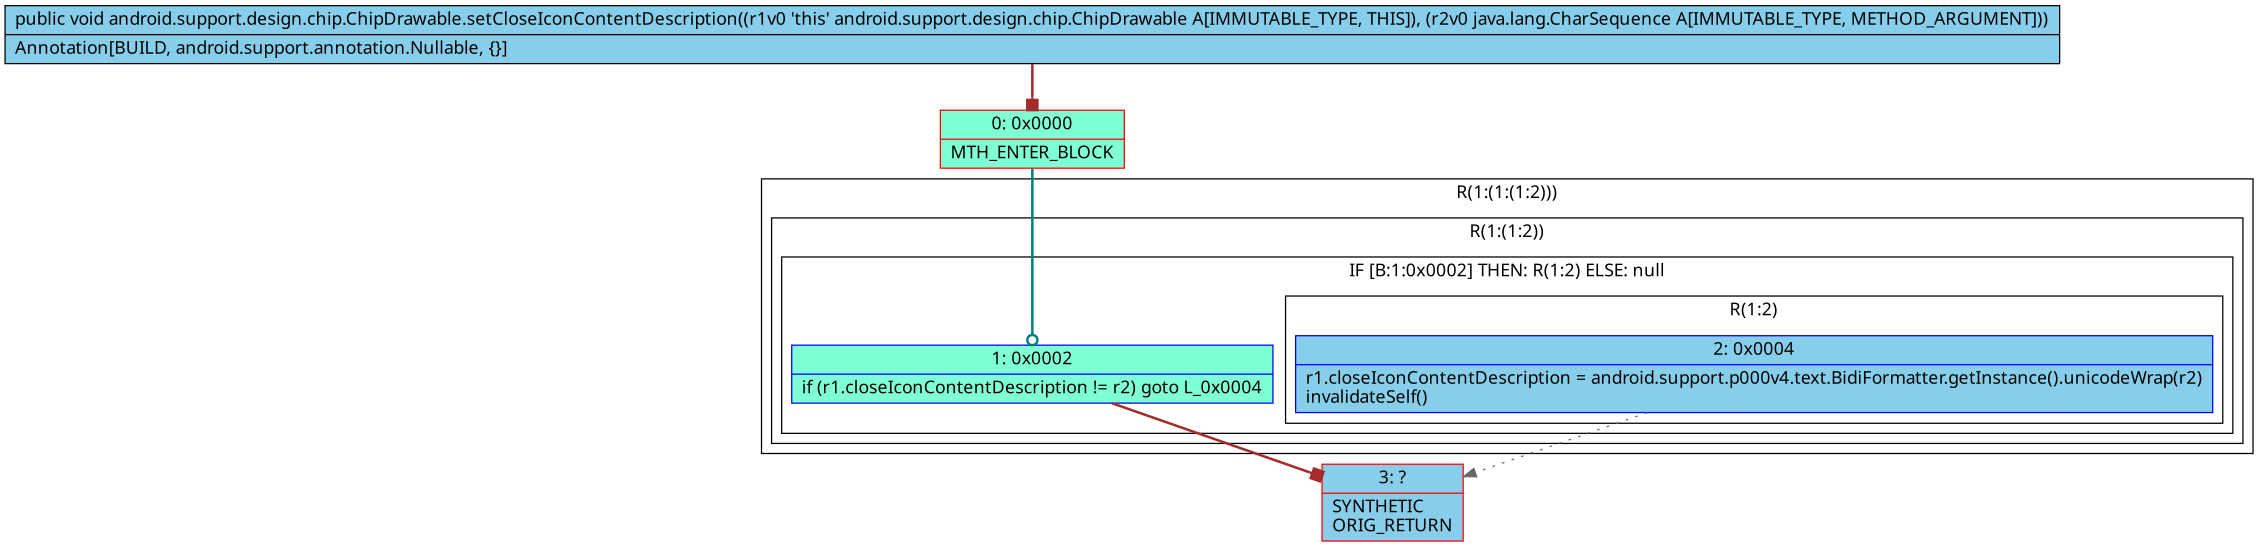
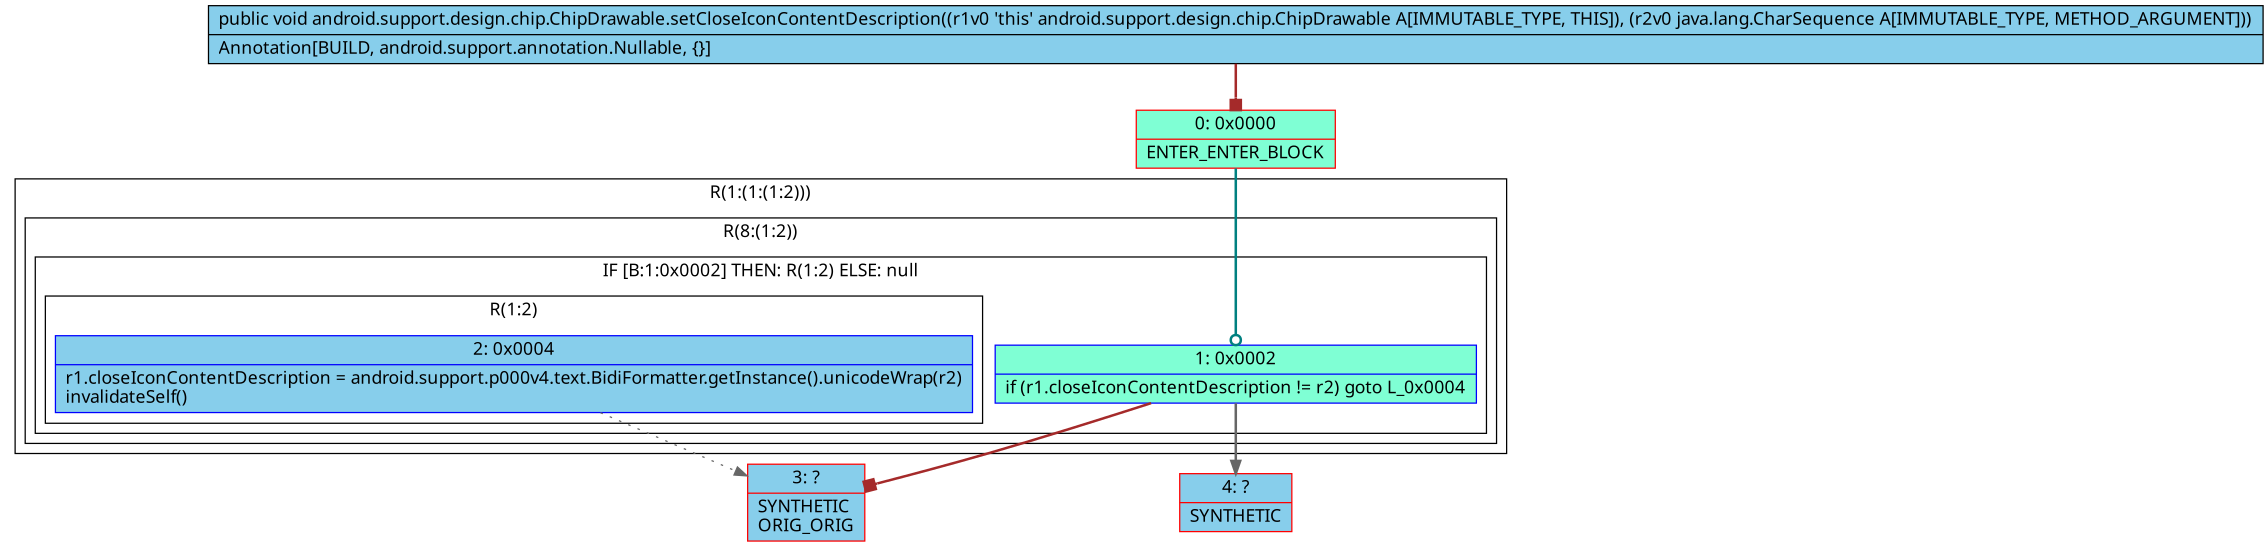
(1032, 153) -> (1236, 153)
(1507, 232) -> (761, 232)
none -> (1236, 503)
(1393, 526) -> (806, 526)
